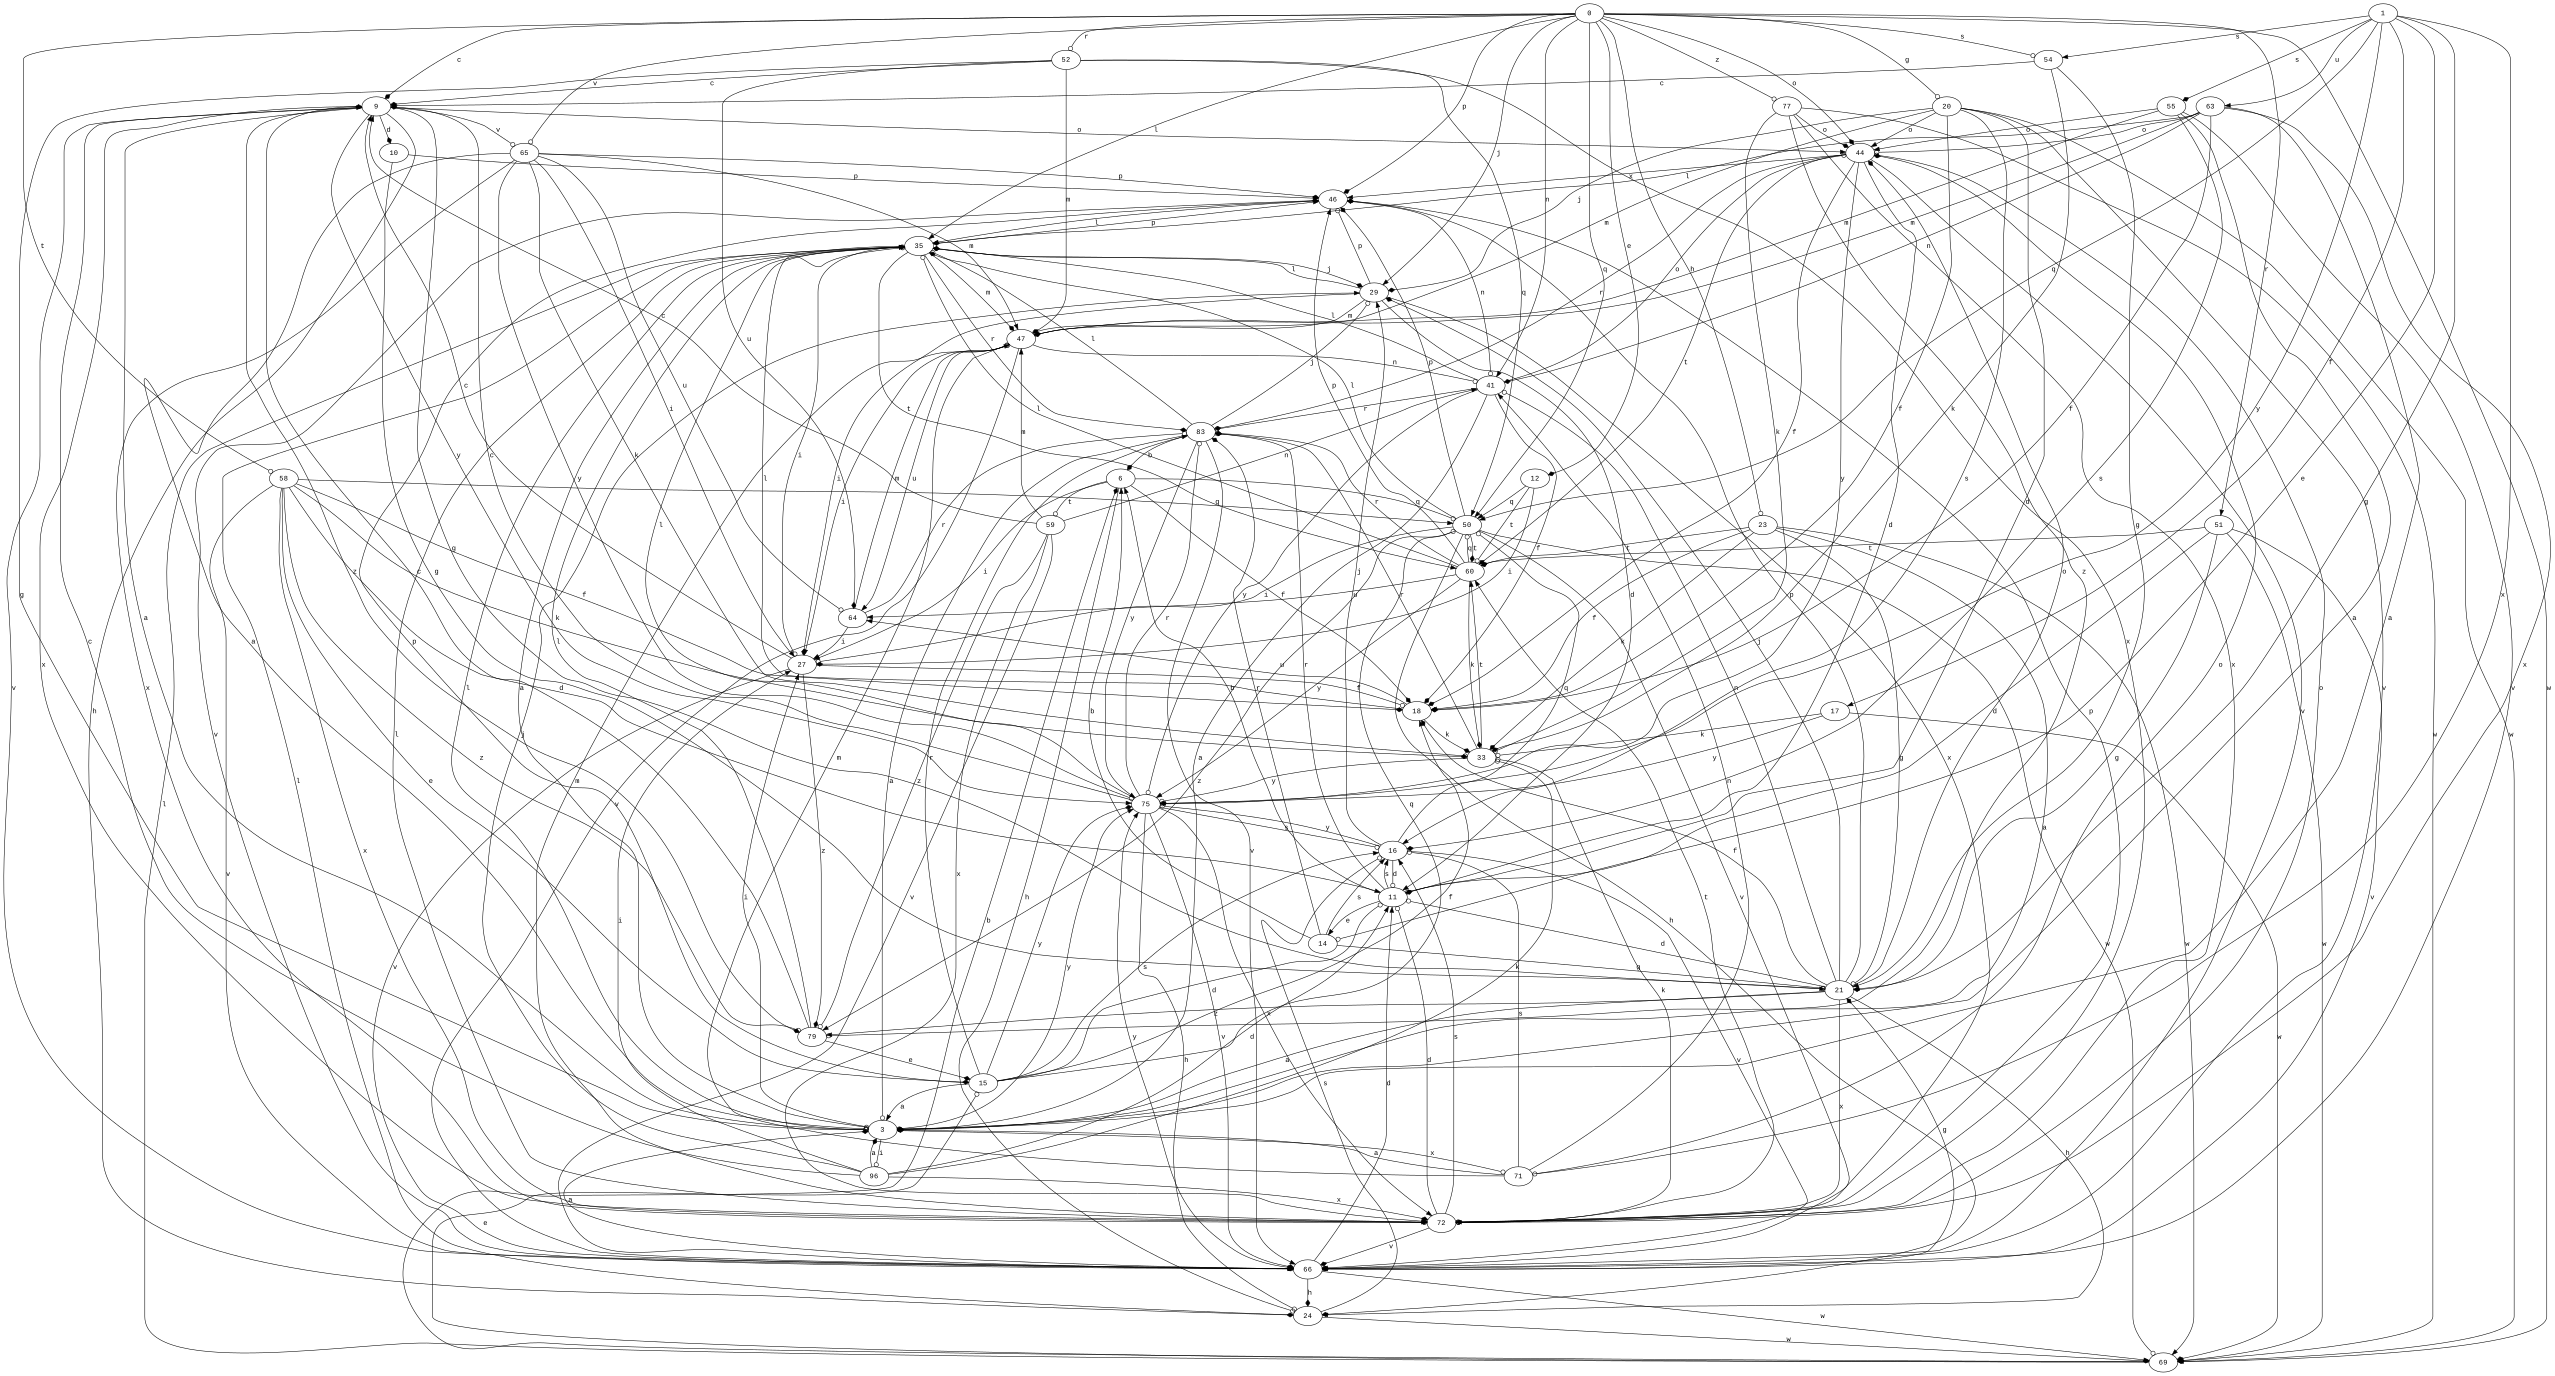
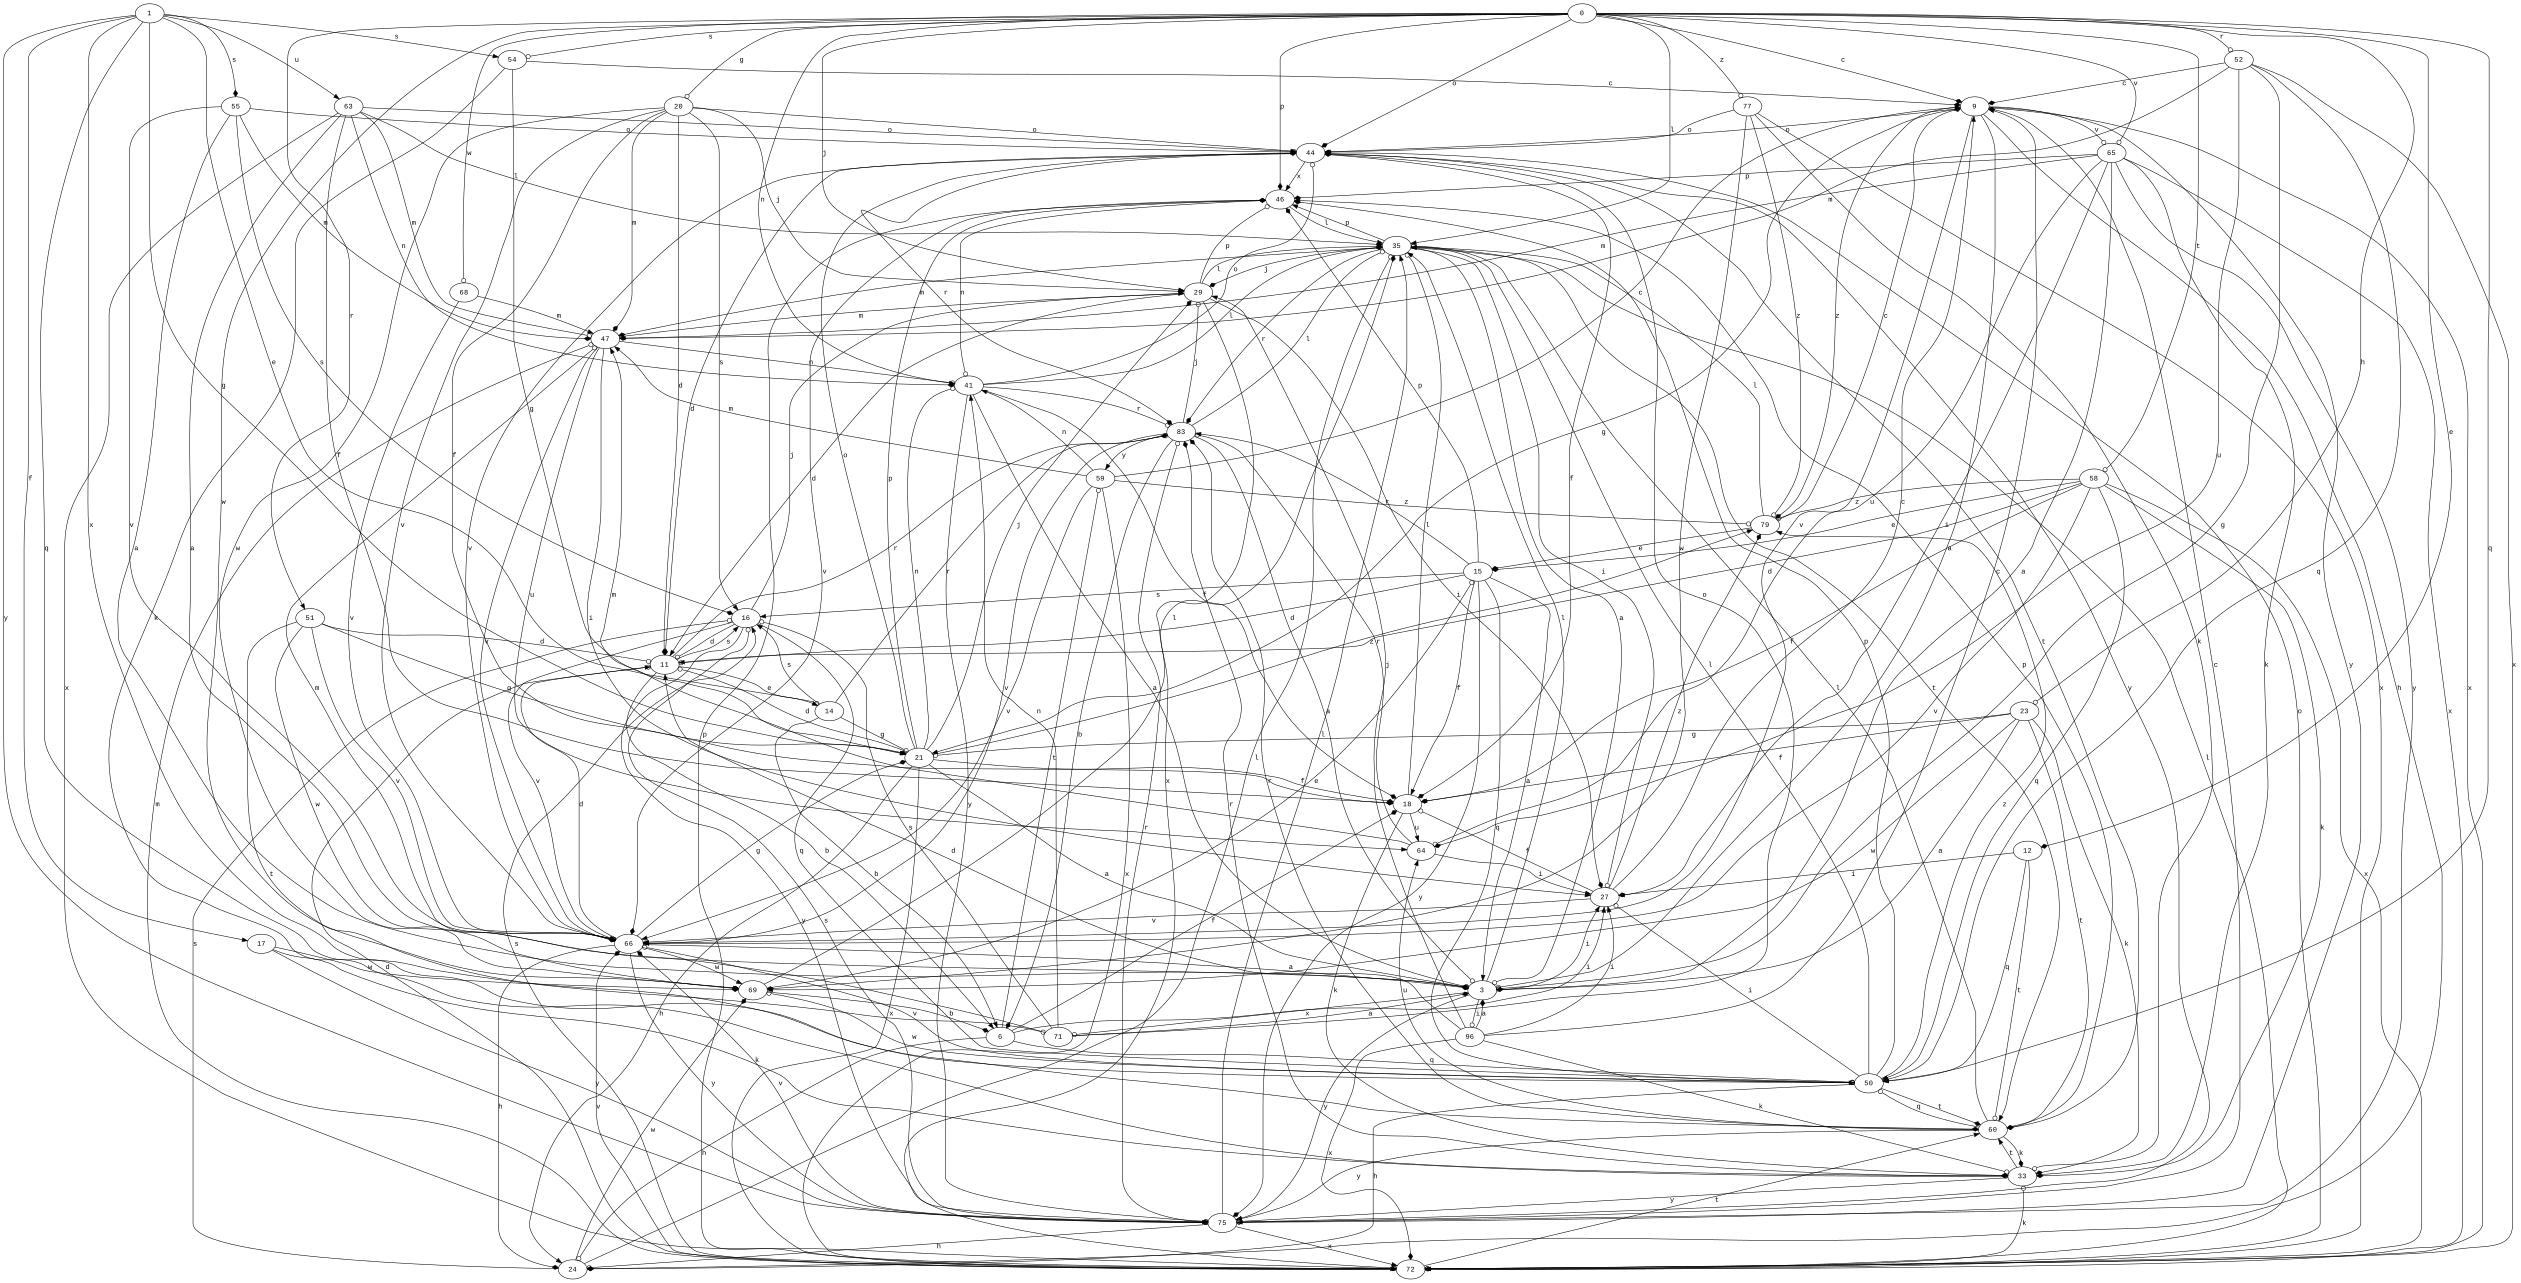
(394, 153) -> none
none -> (464, 292)
(1222, 317) -> (1667, 614)
(1127, 618) -> (1133, 445)
(1142, 1076) -> (856, 1203)
